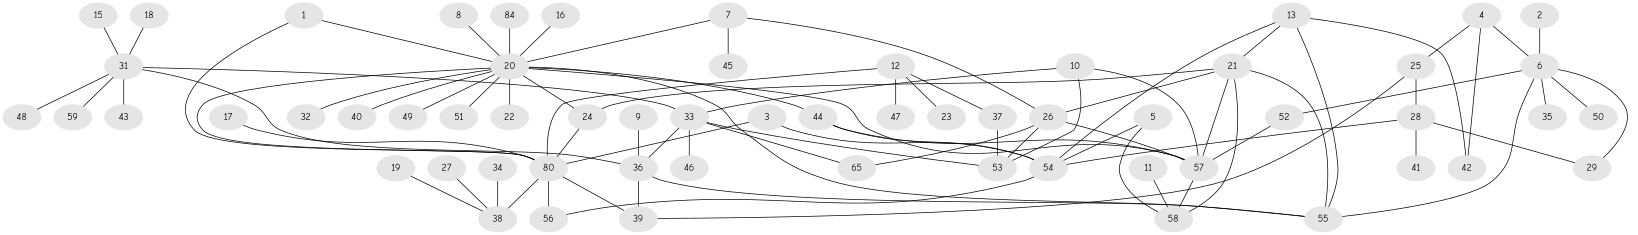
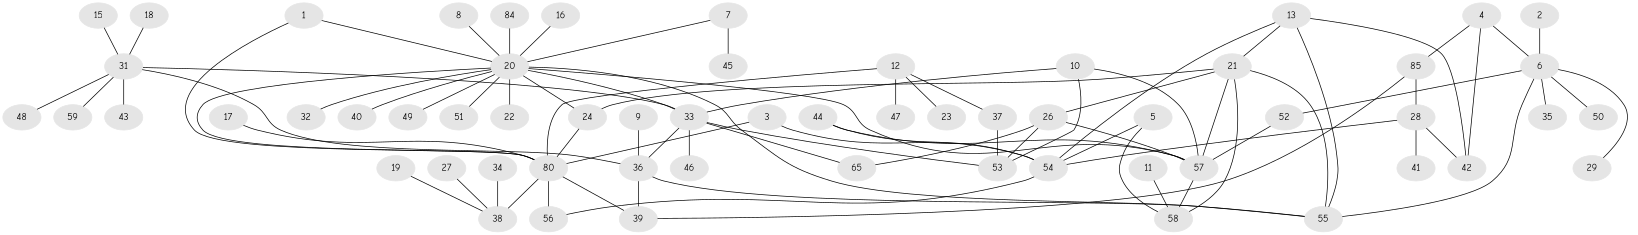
(896, 46) -> none
(1416, 66) -> (1416, 66)
(668, 79) -> (602, 86)
(1504, 143) -> (1441, 143)
